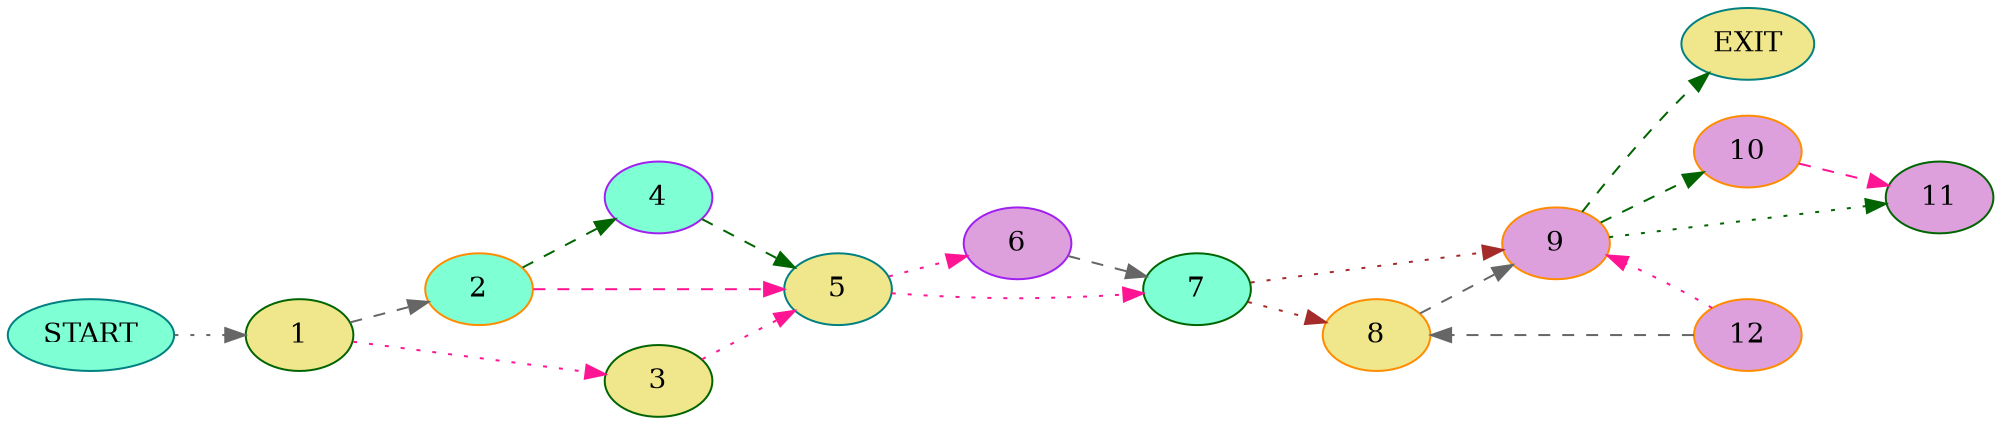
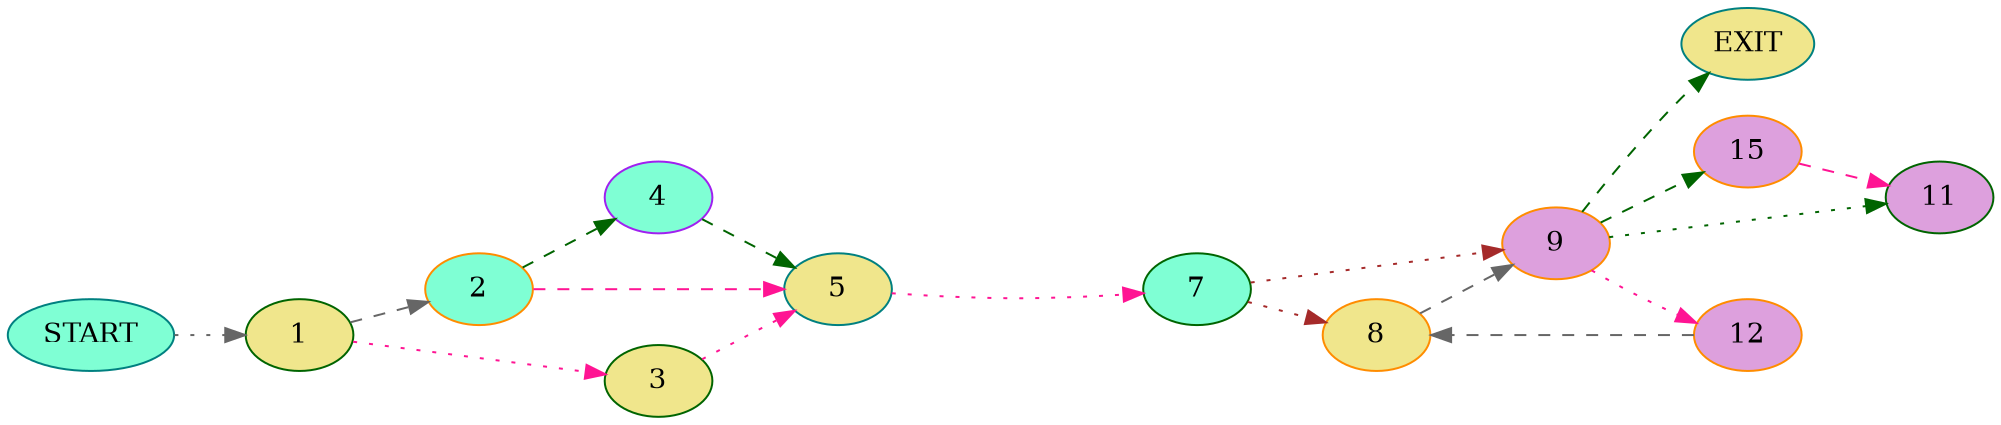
(1748, 152) -> (1748, 152)
(1018, 243) -> none
(1670, 285) -> (1634, 294)
